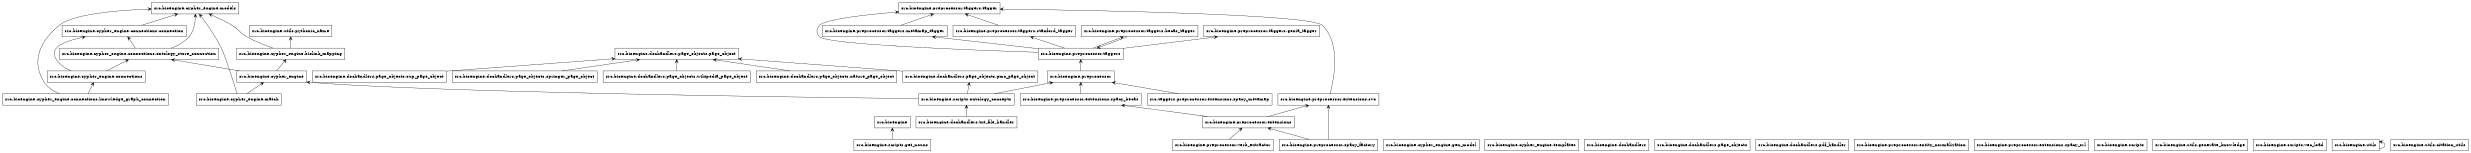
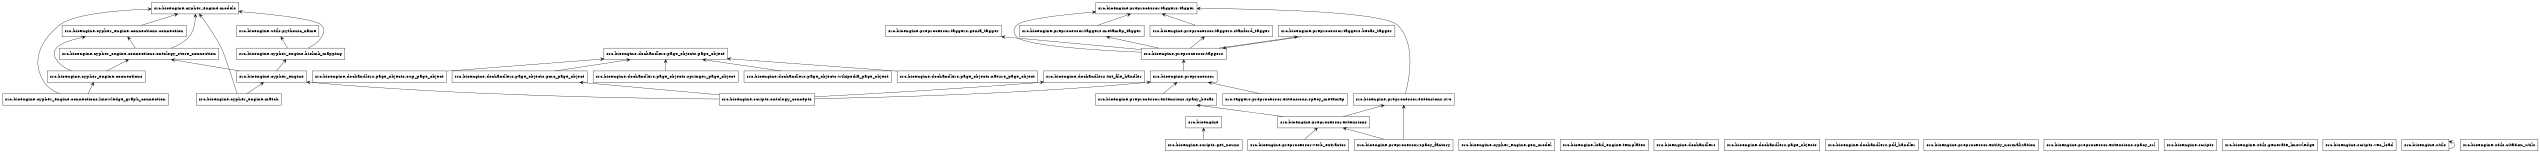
(966, 112) -> (928, 90)
(1532, 145) -> (1604, 145)
